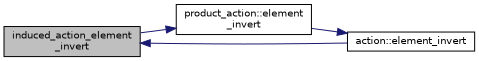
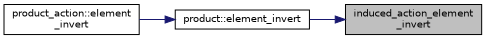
(153, 31) -> none
(411, 42) -> (242, 20)
